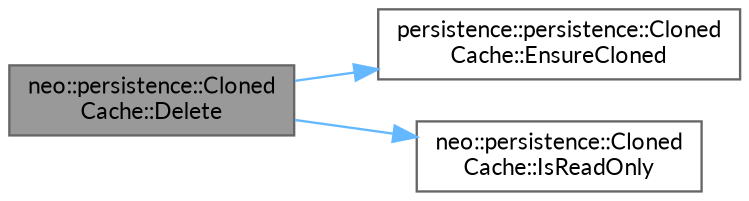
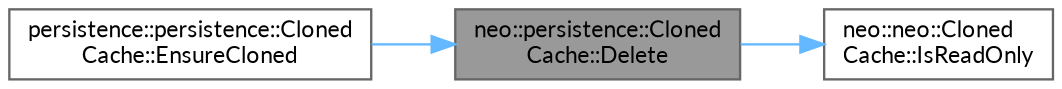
(325, 77) -> (401, 44)
(559, 156) -> (939, 44)
